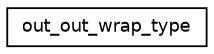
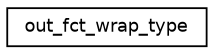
(107, 27) -> (107, 27)
